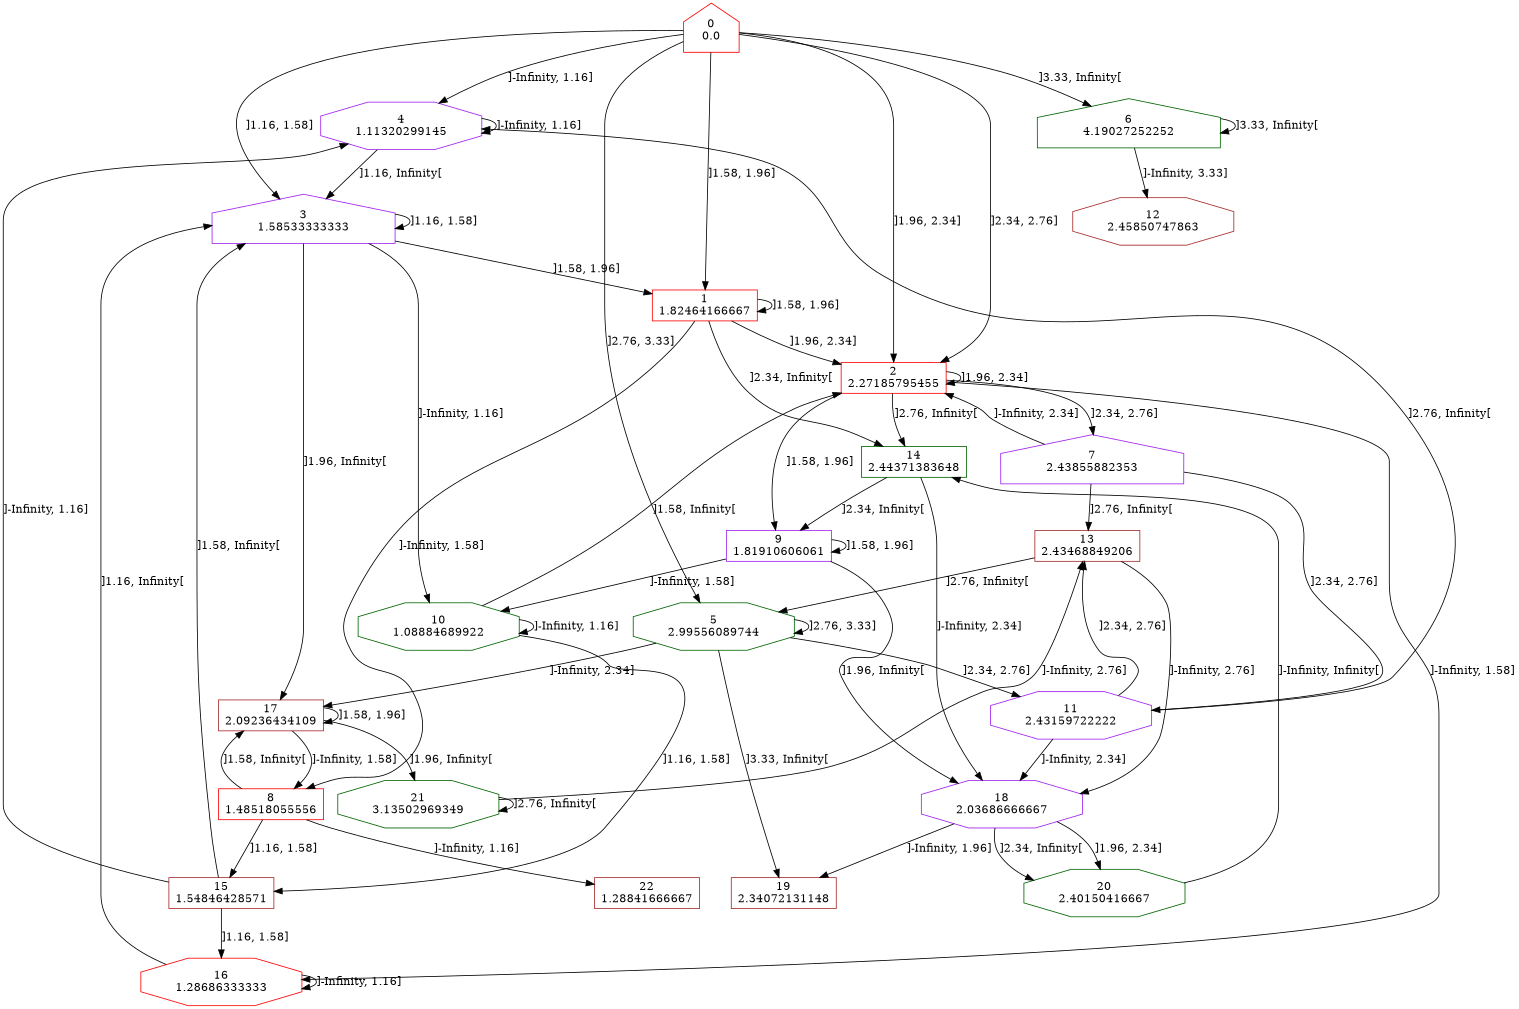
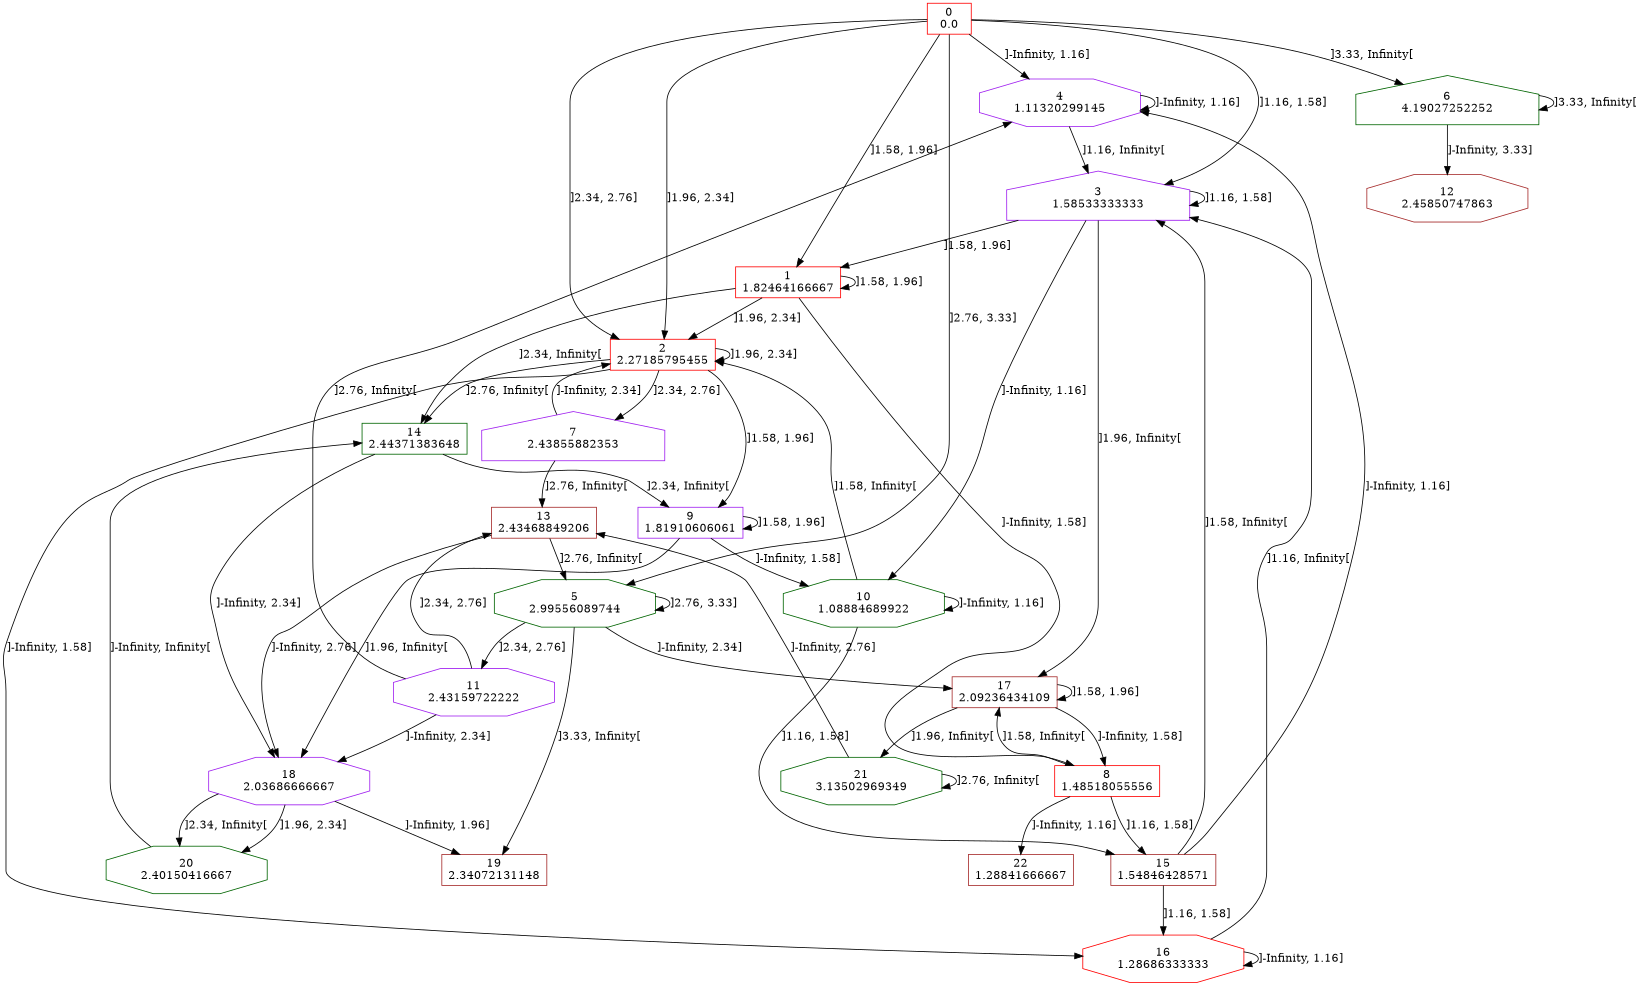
(711, 30) -> (949, 19)
(1360, 638) -> none
